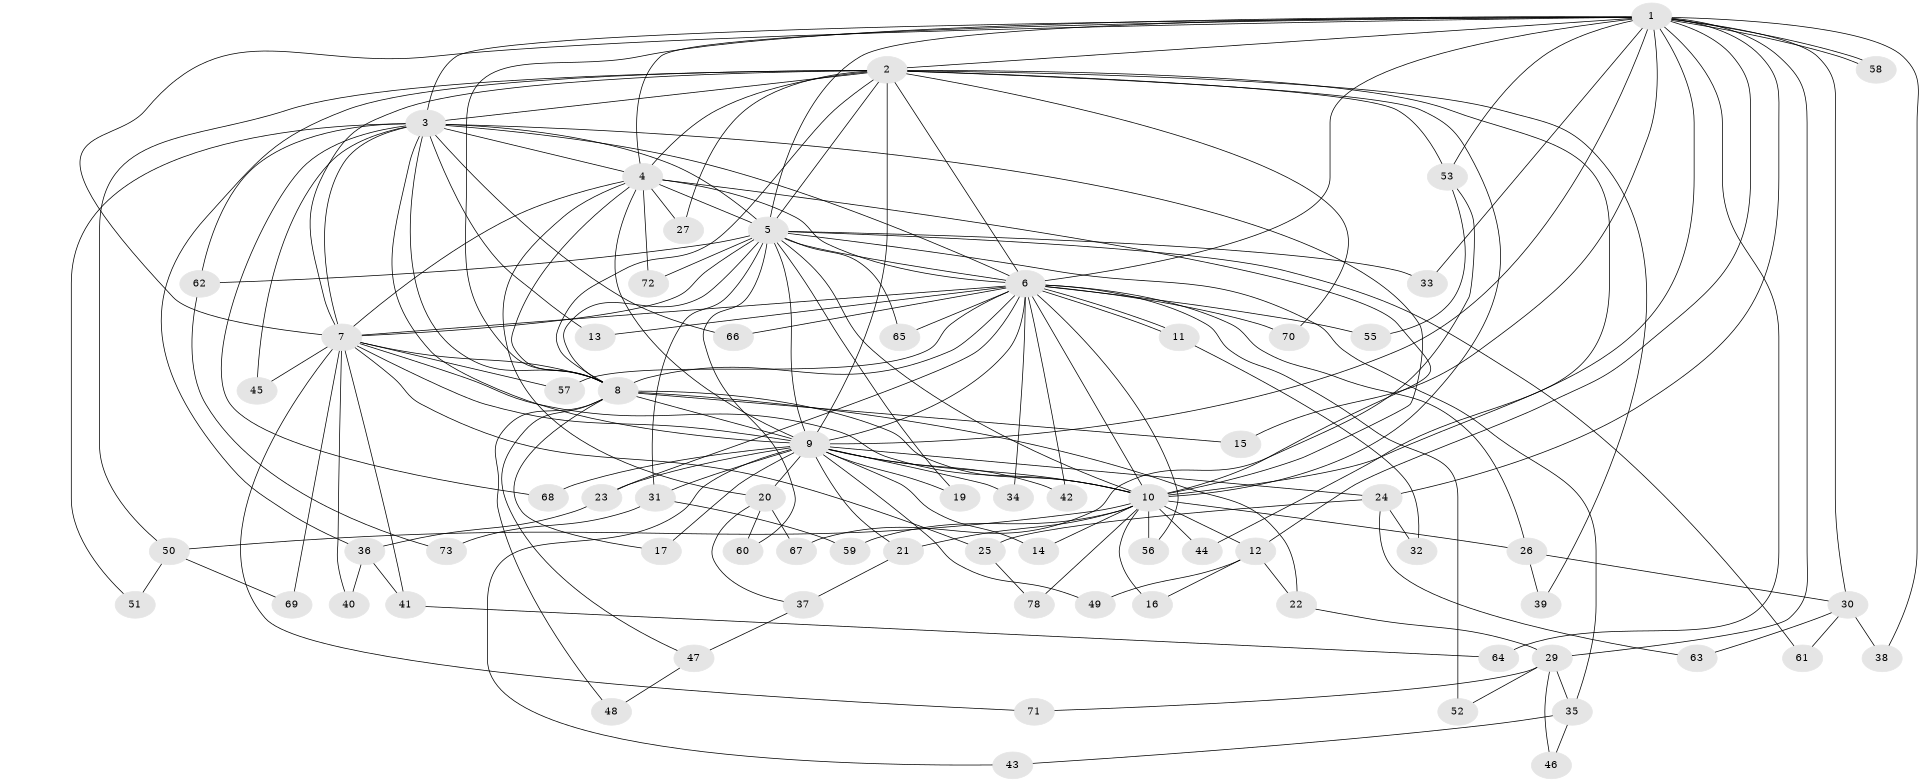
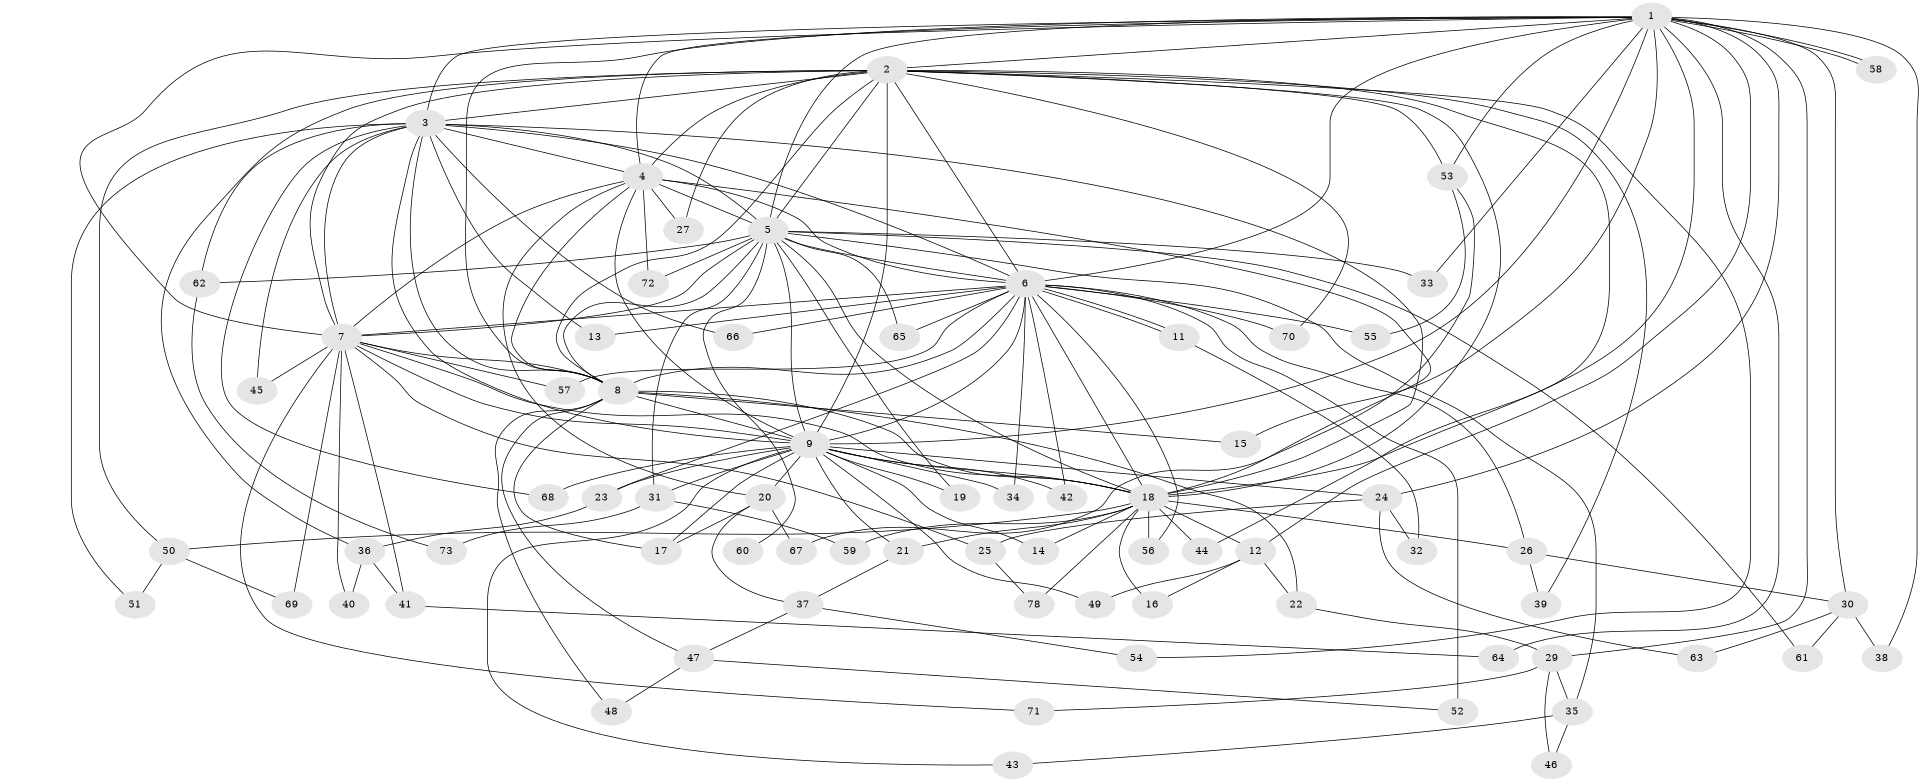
(1149, 498) -> (1149, 498)
(754, 525) -> (713, 525)
none -> (1137, 658)
(1505, 685) -> (1076, 685)
